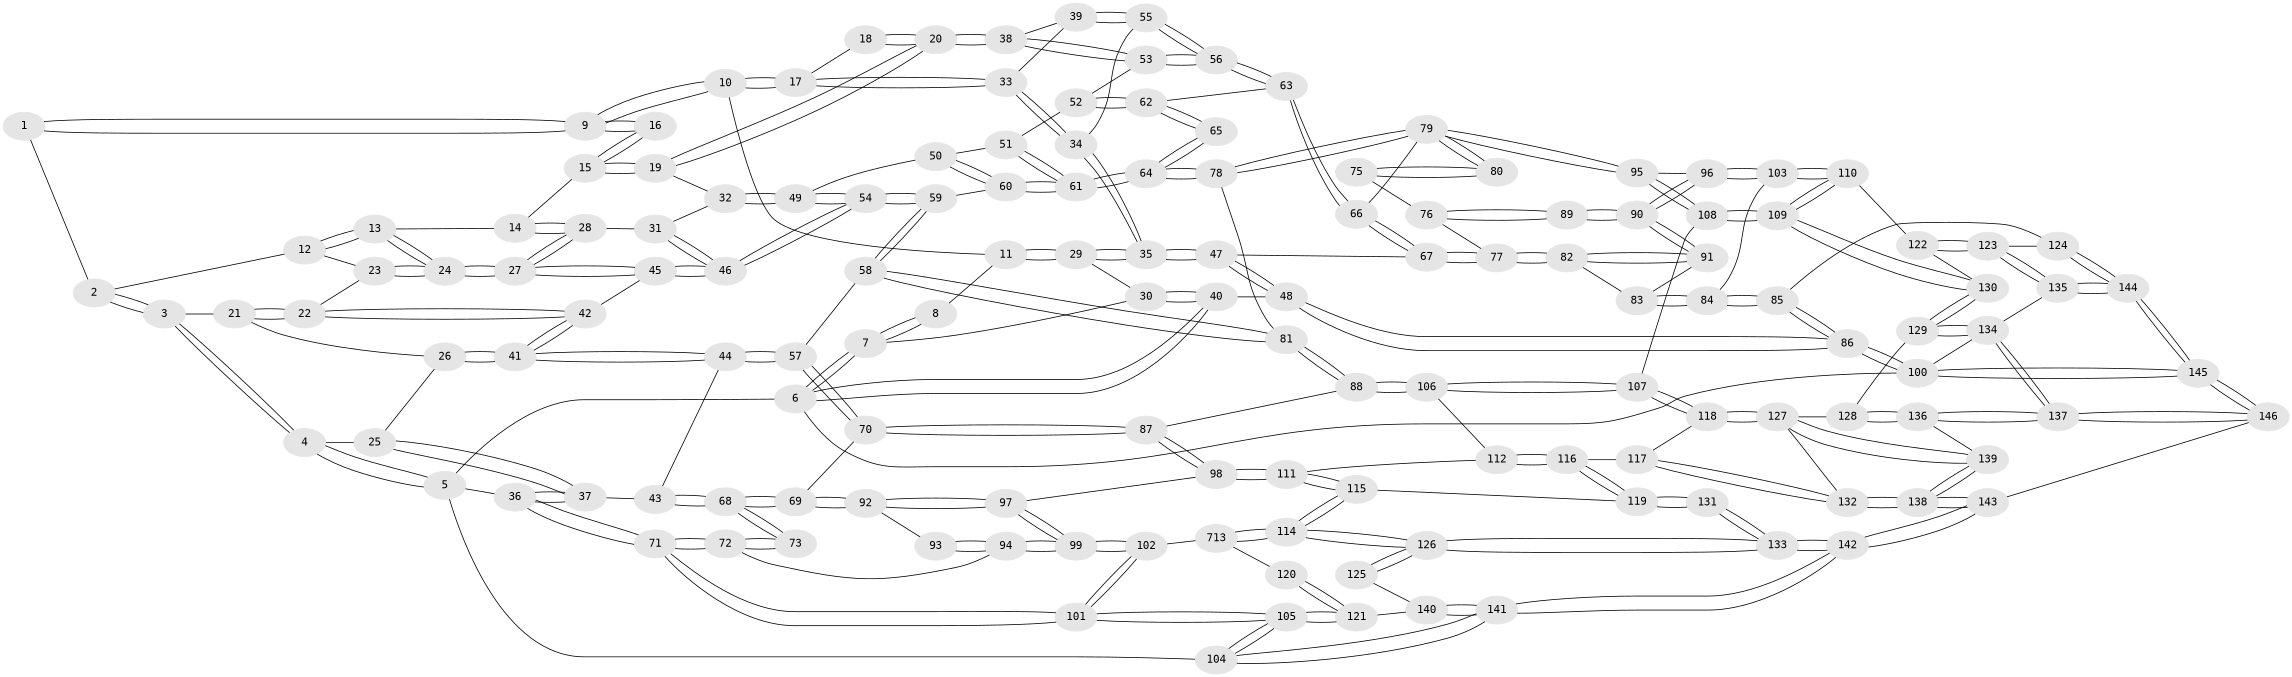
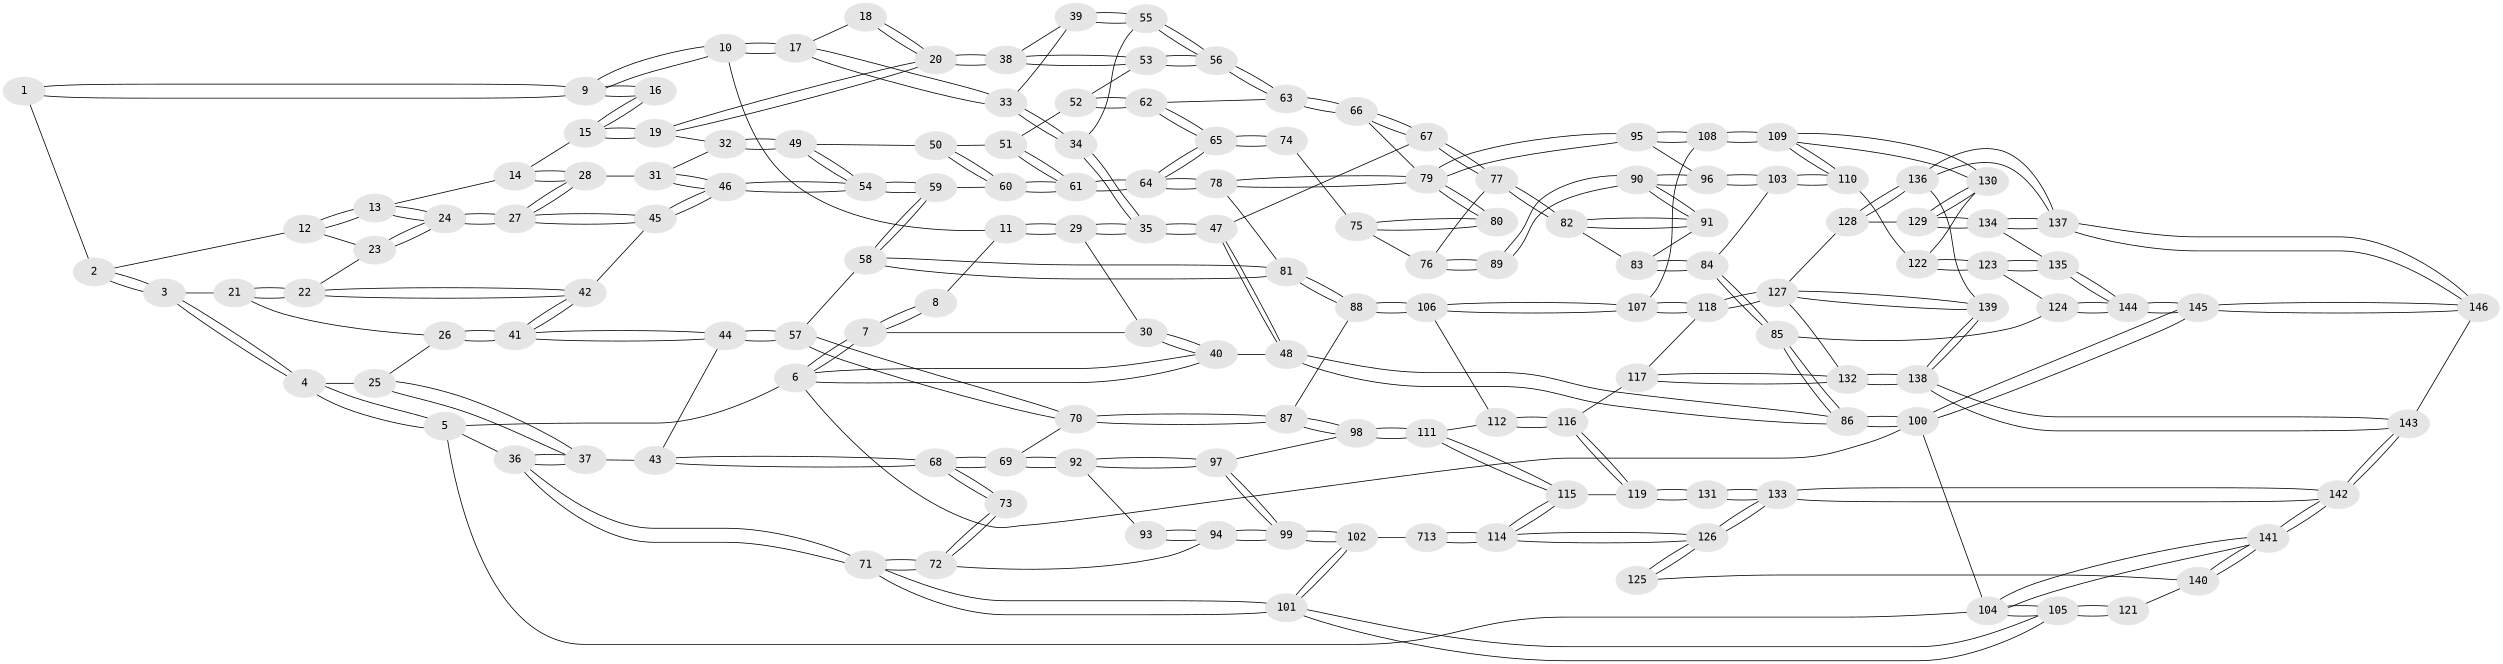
none -> (1286, 141)
(1953, 352) -> (1953, 516)
(1286, 575) -> none
